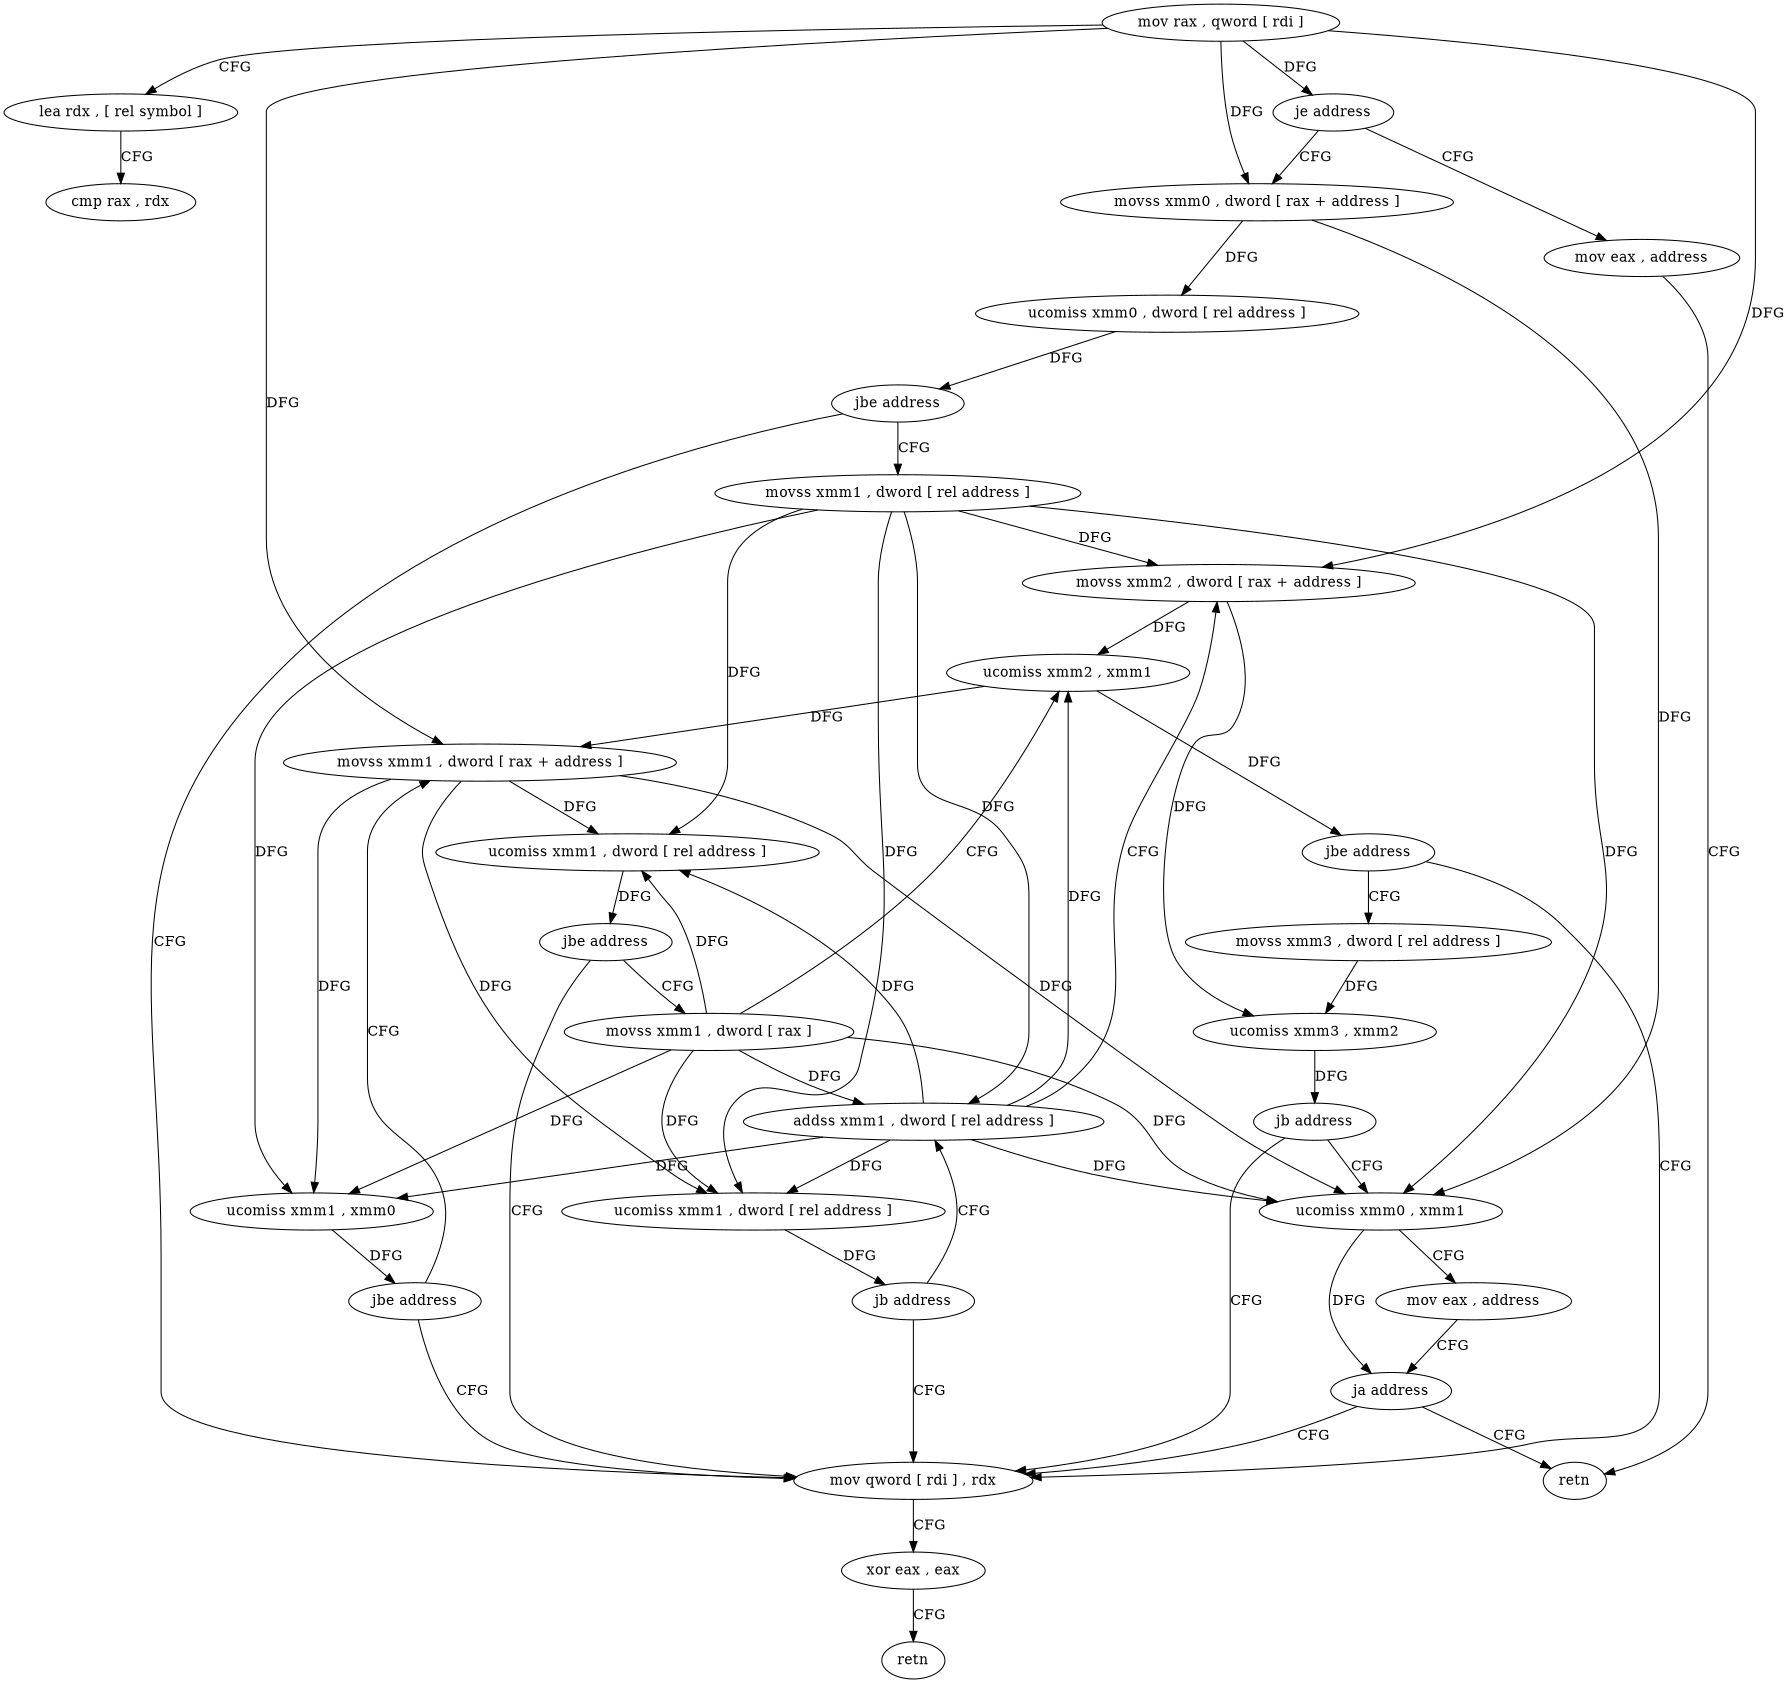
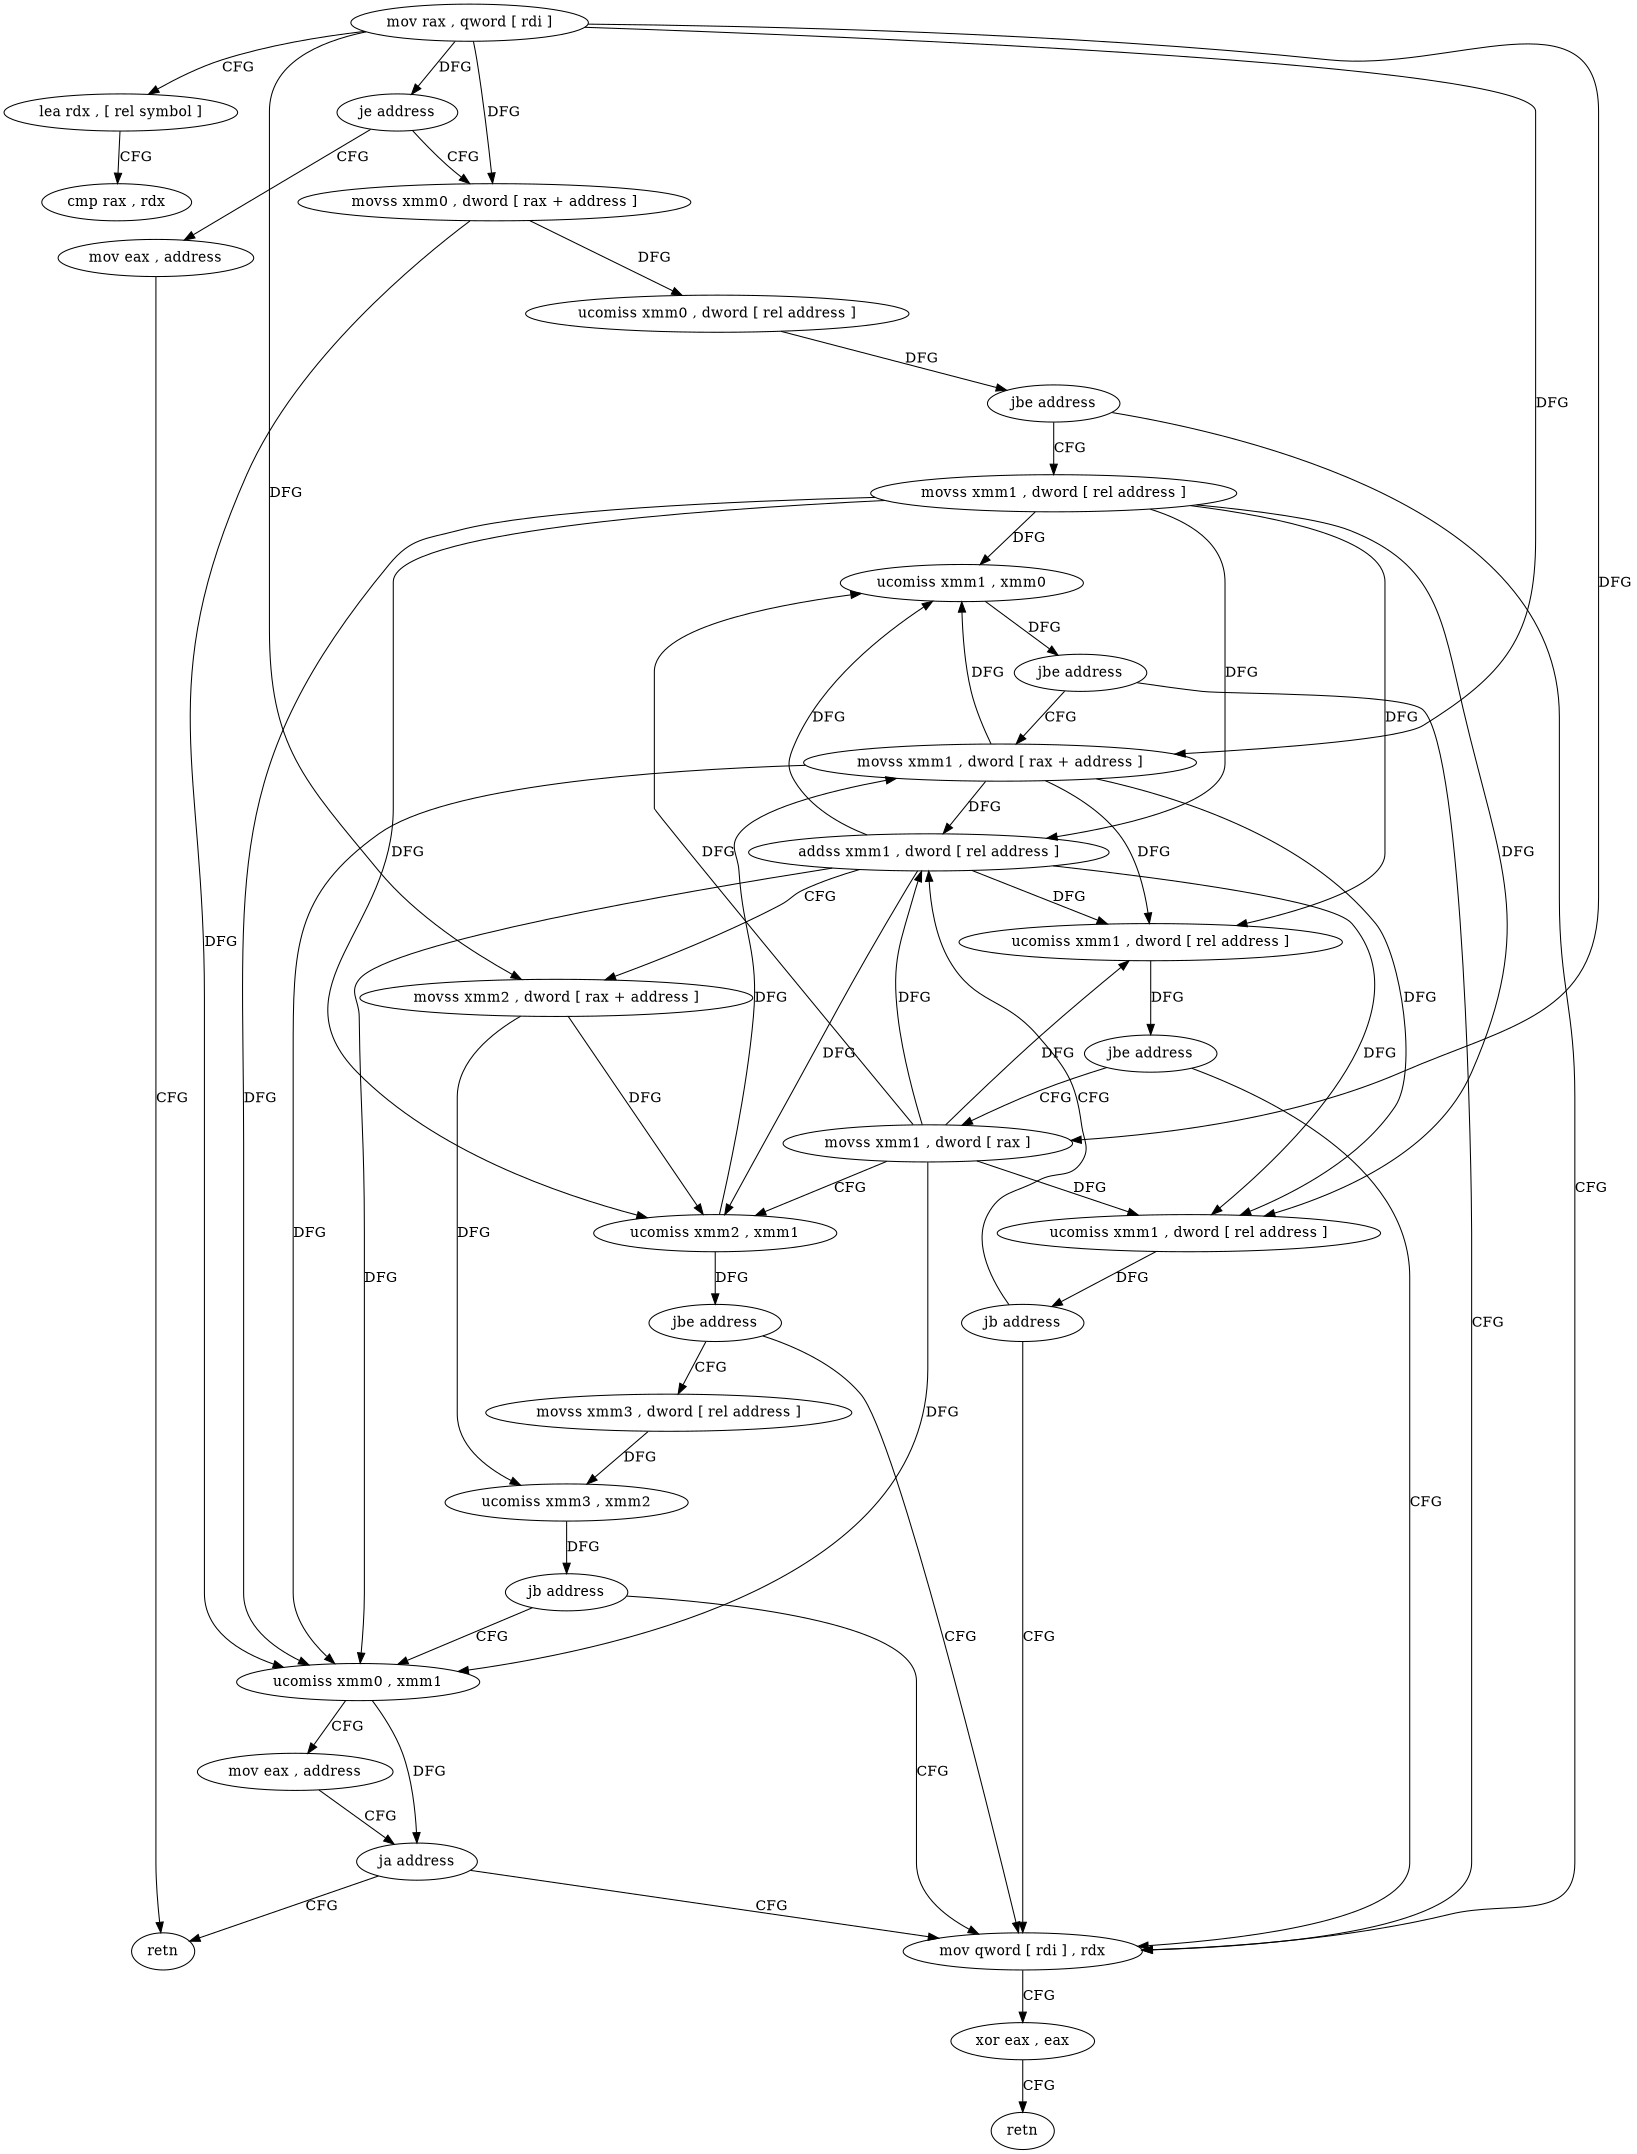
none -> (1599, 285)
(1053, 537) -> (393, 743)
none -> (968, 803)
